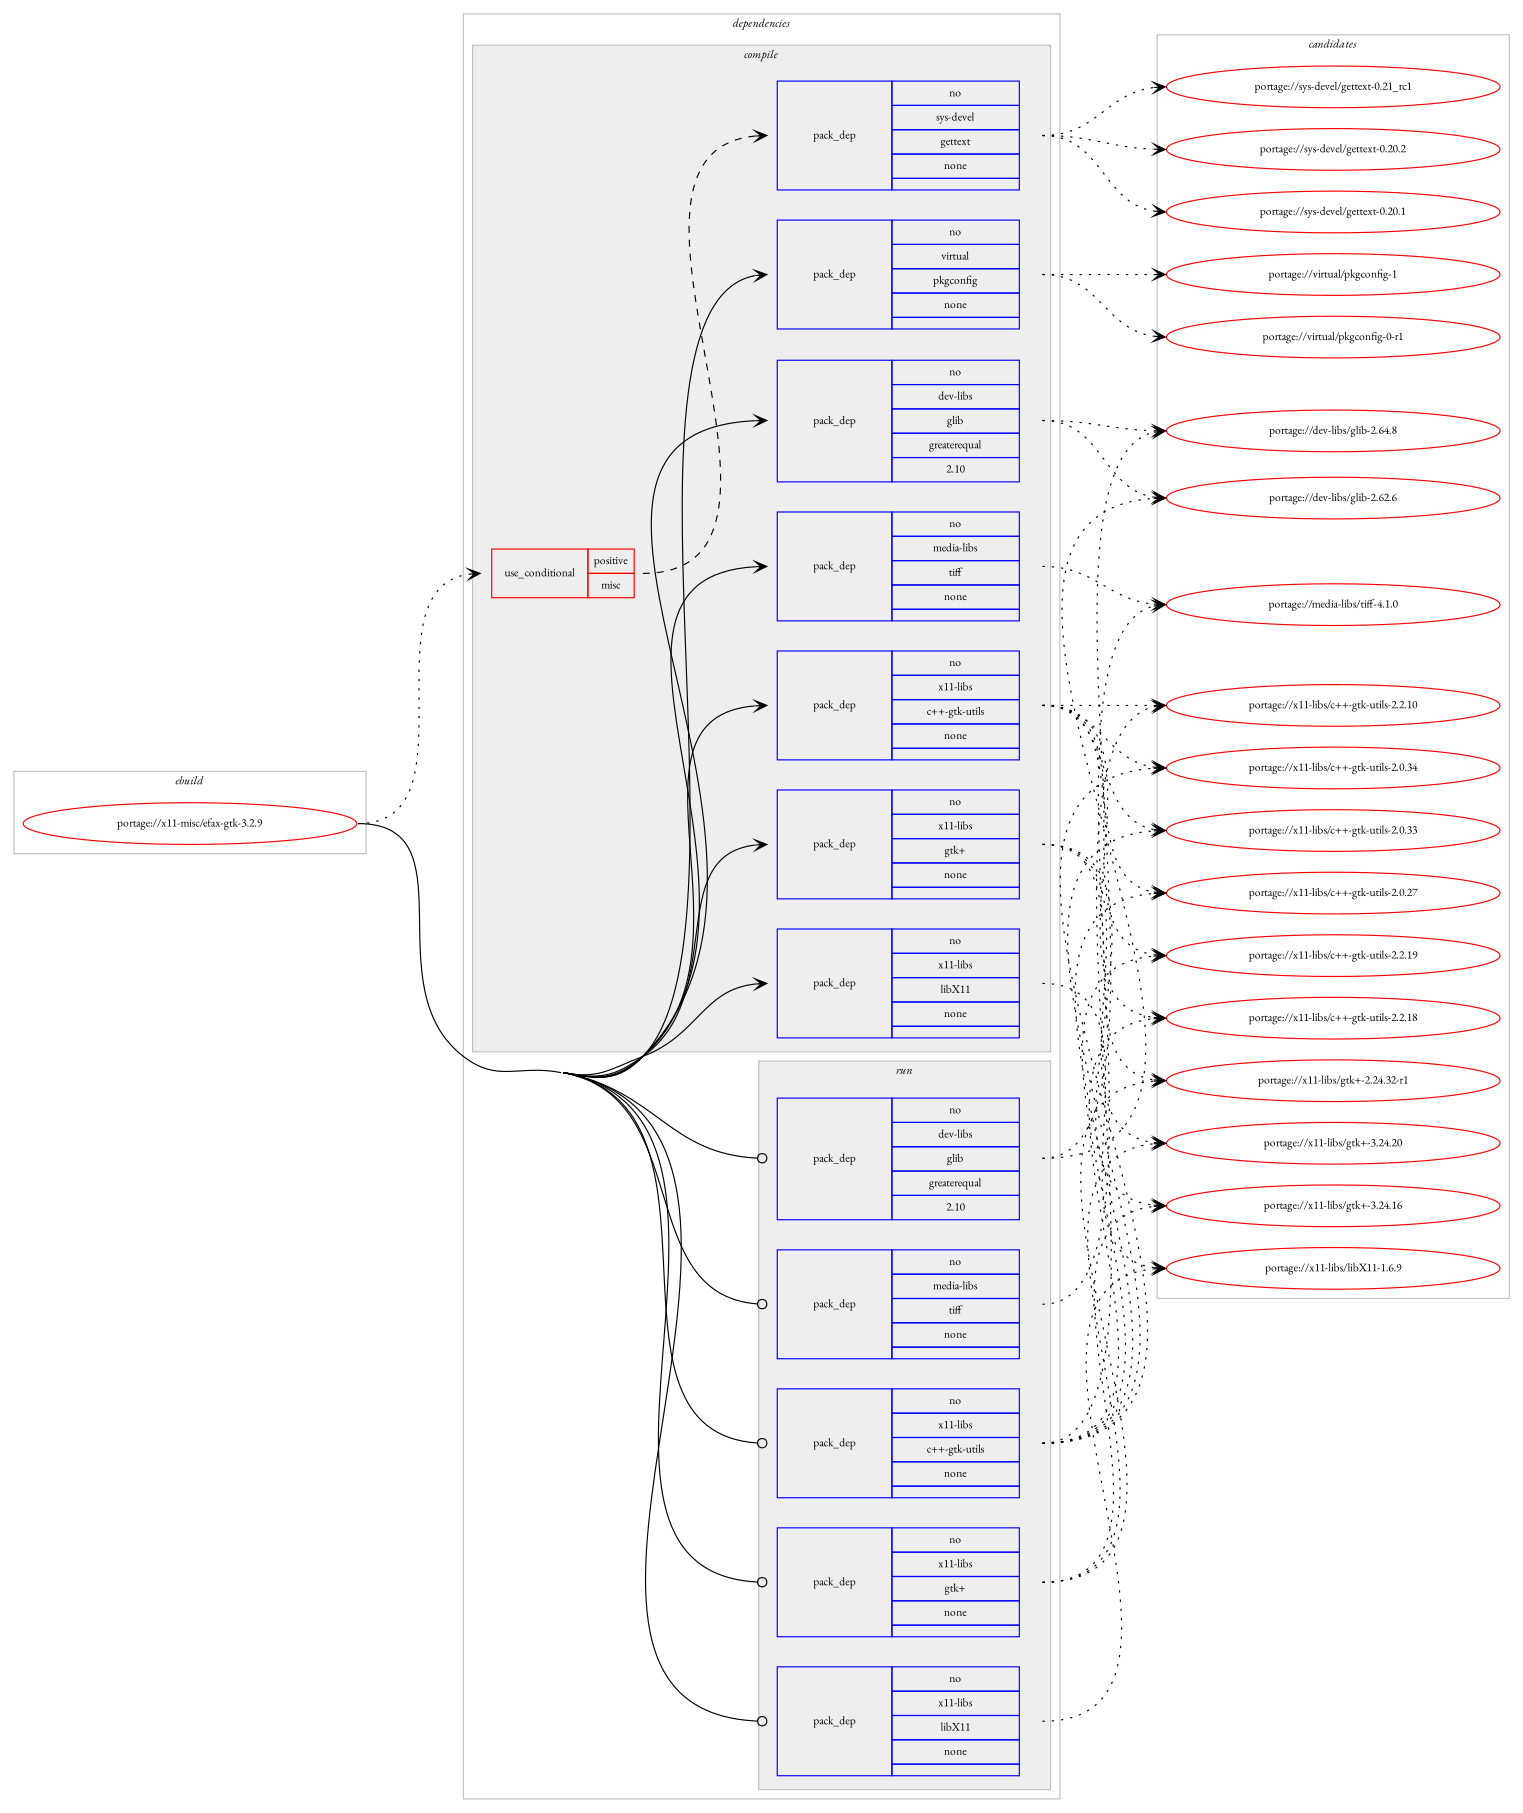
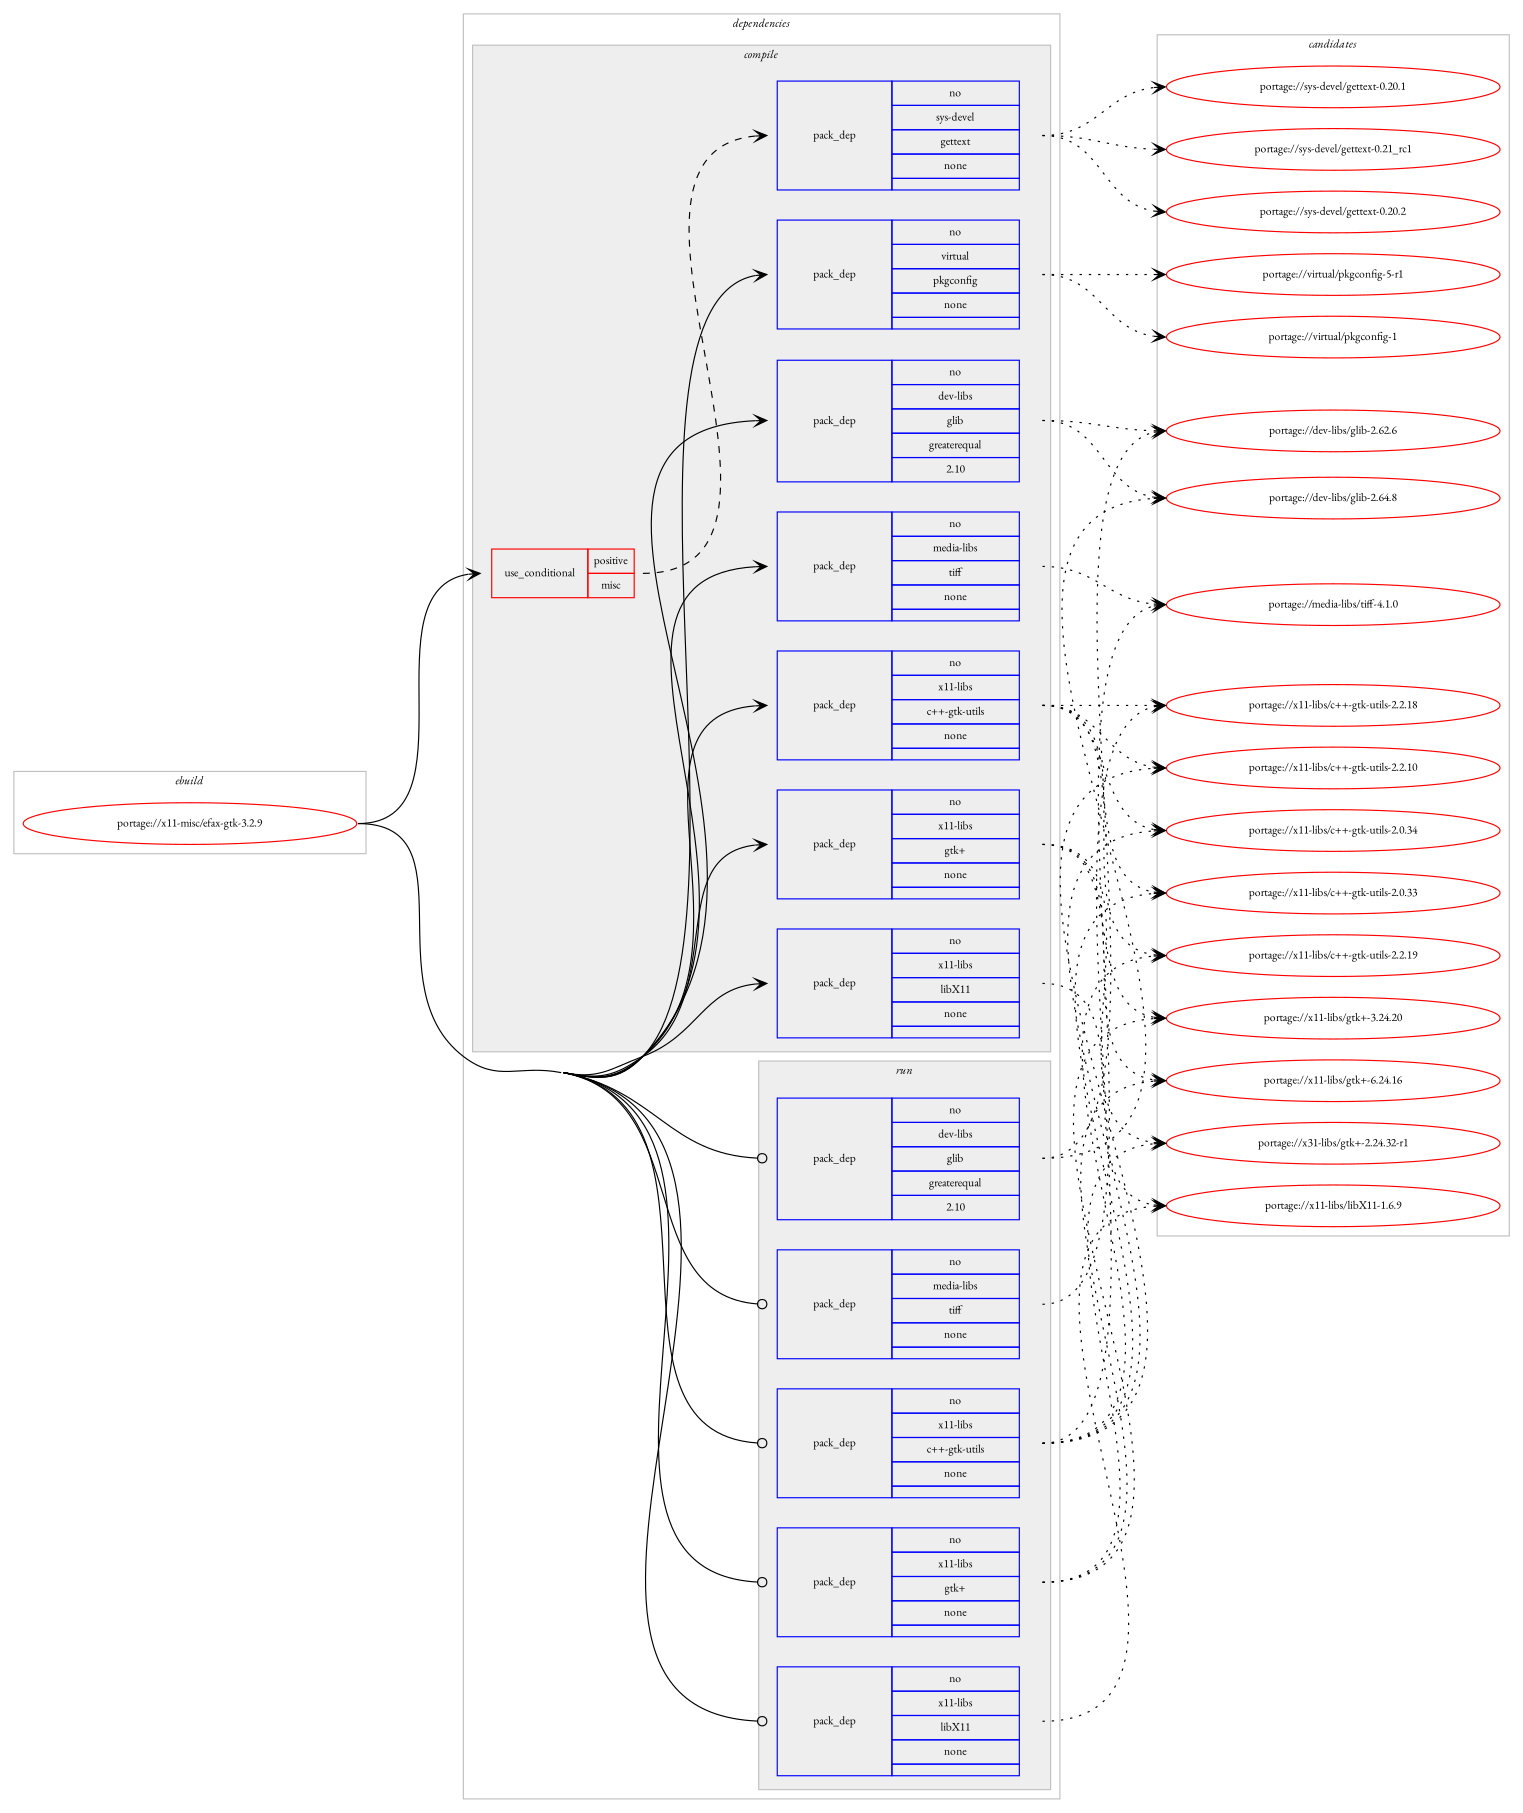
(1333, 337) -> (1333, 275)
(419, 704) -> (419, 704)
(1333, 893) -> none
(1333, 1081) -> (1333, 1143)
(1333, 1206) -> (1333, 1081)
